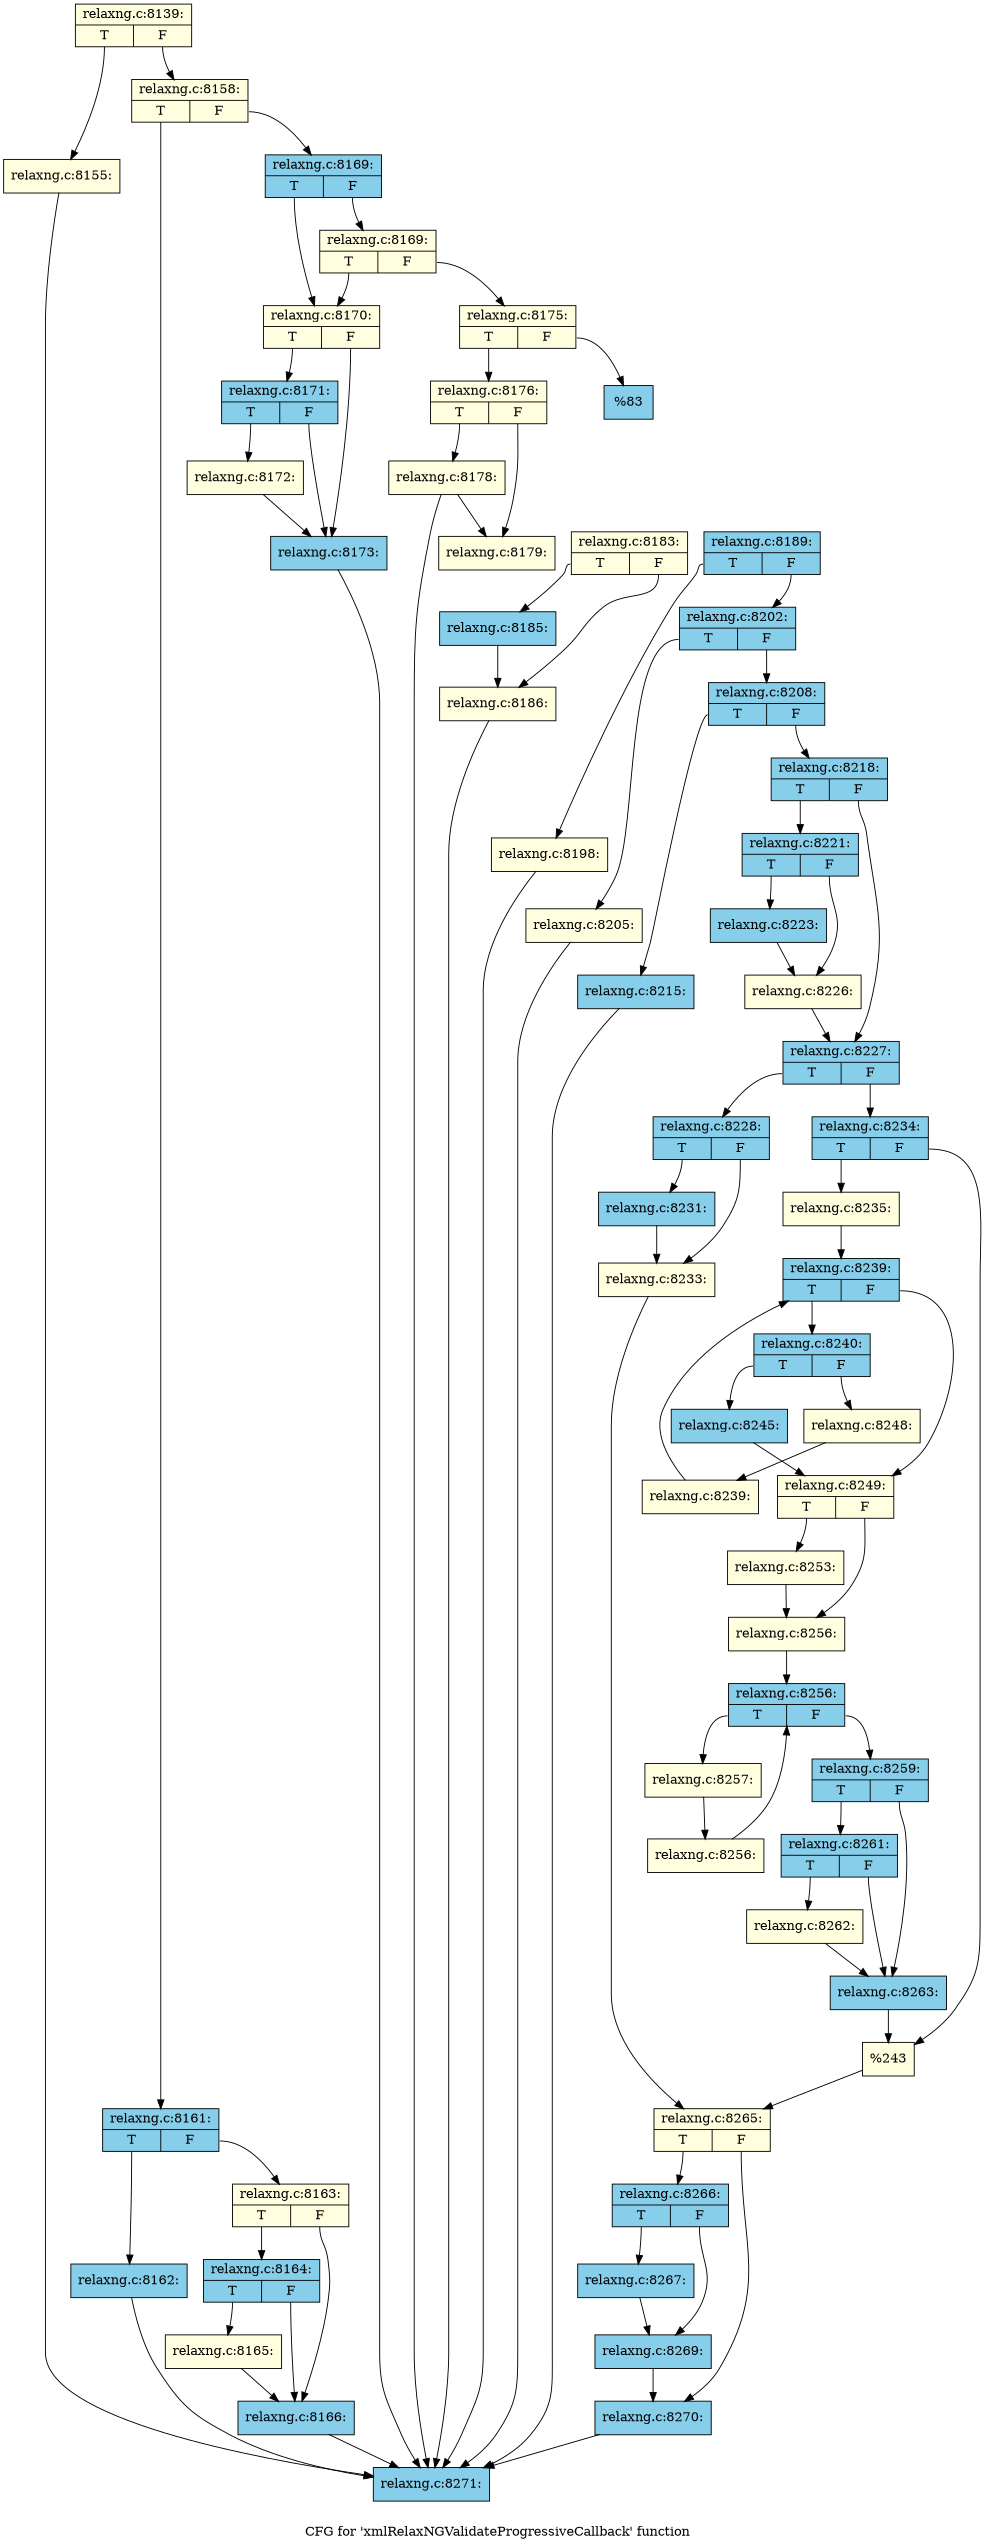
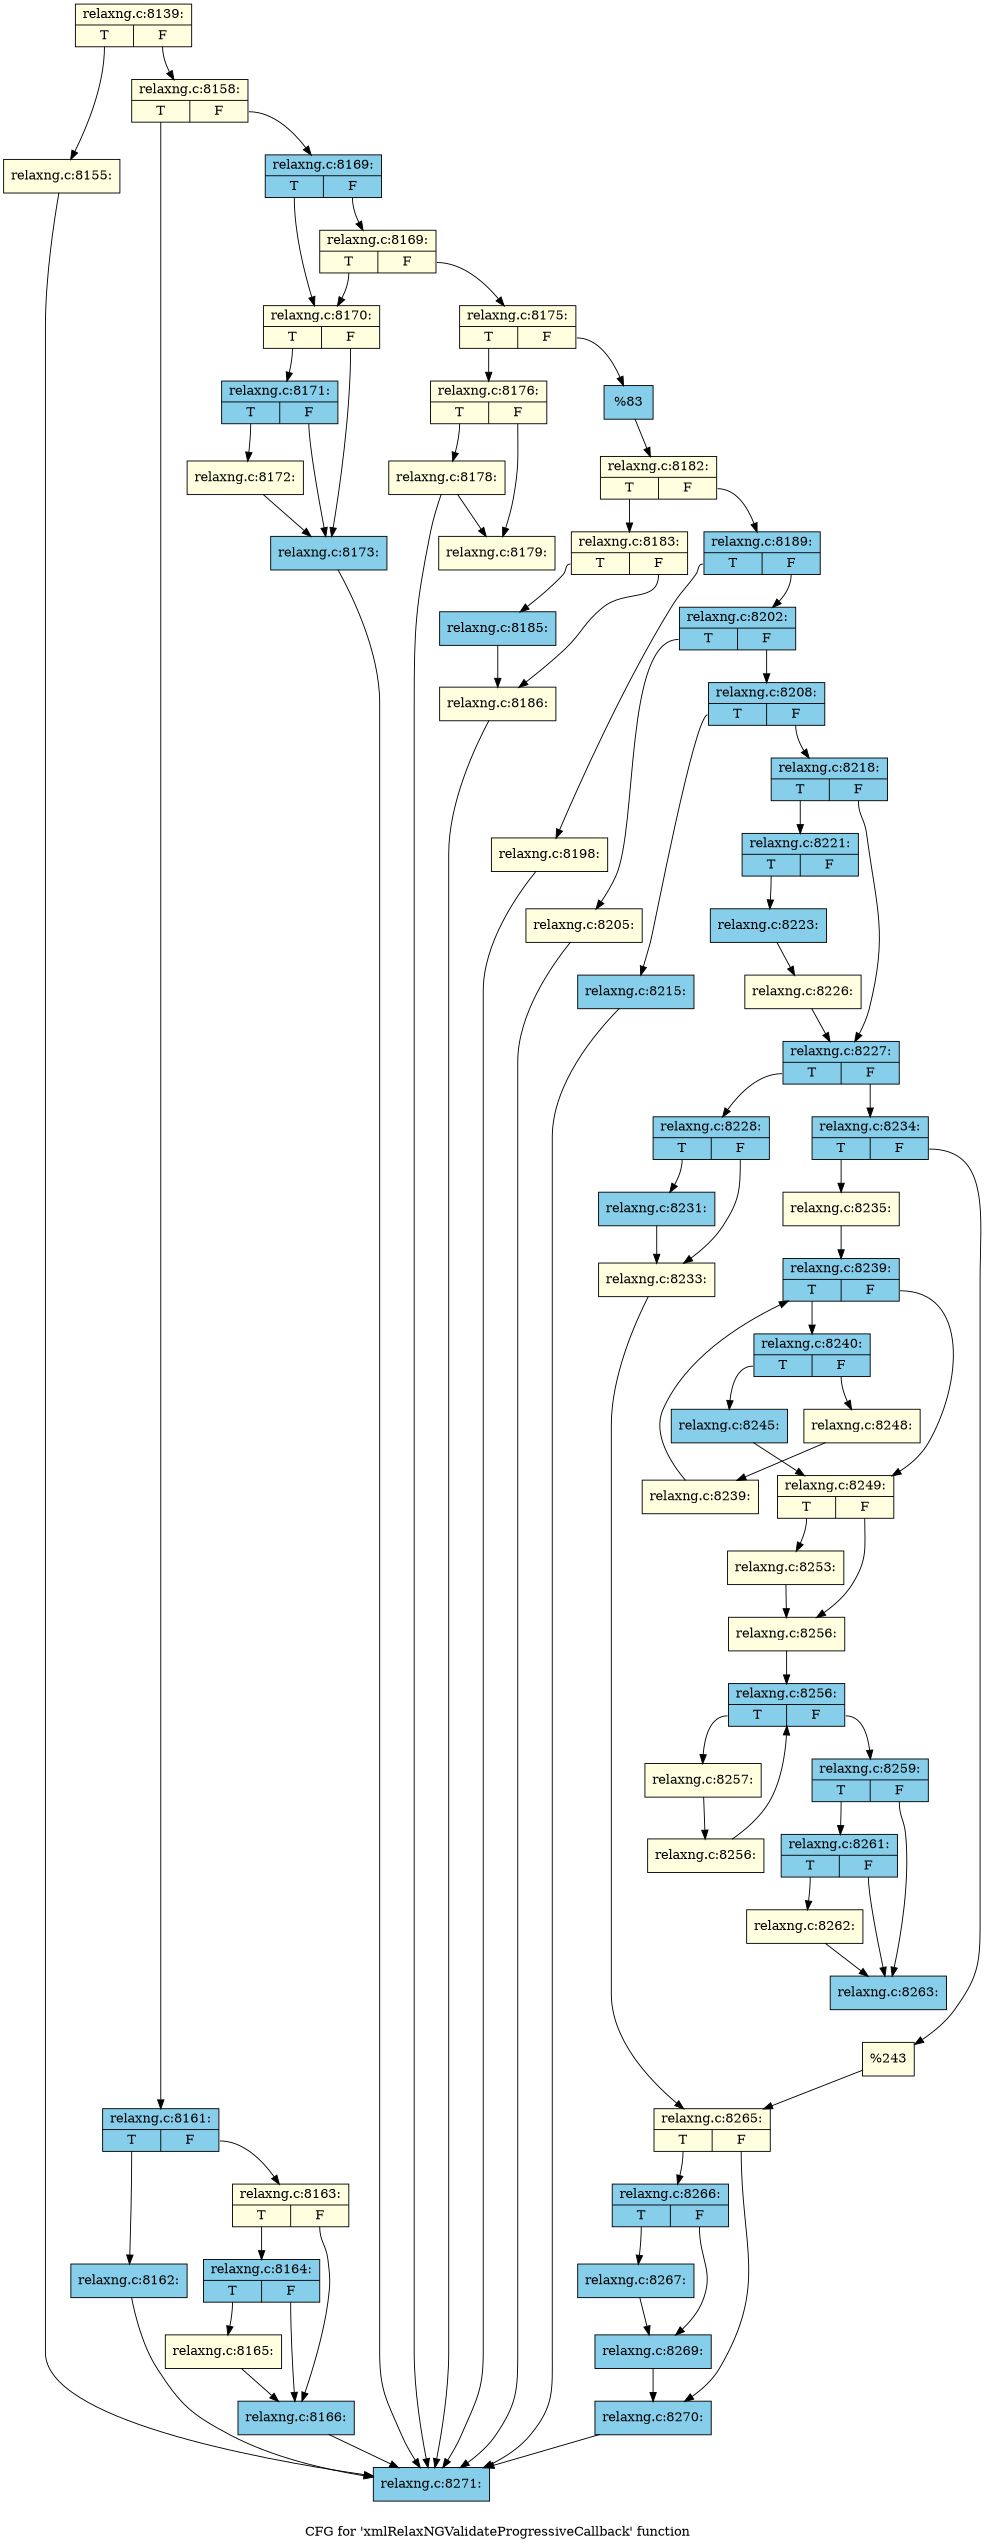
none -> (659, 478)
(837, 923) -> none
(888, 2022) -> none
